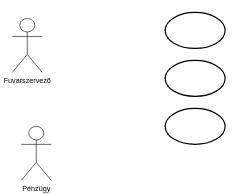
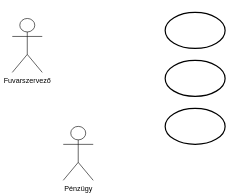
(36, 153) -> (78, 153)
